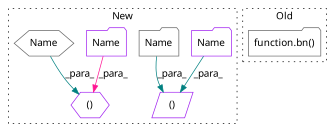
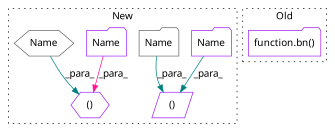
(285, 43) -> (285, 43)
